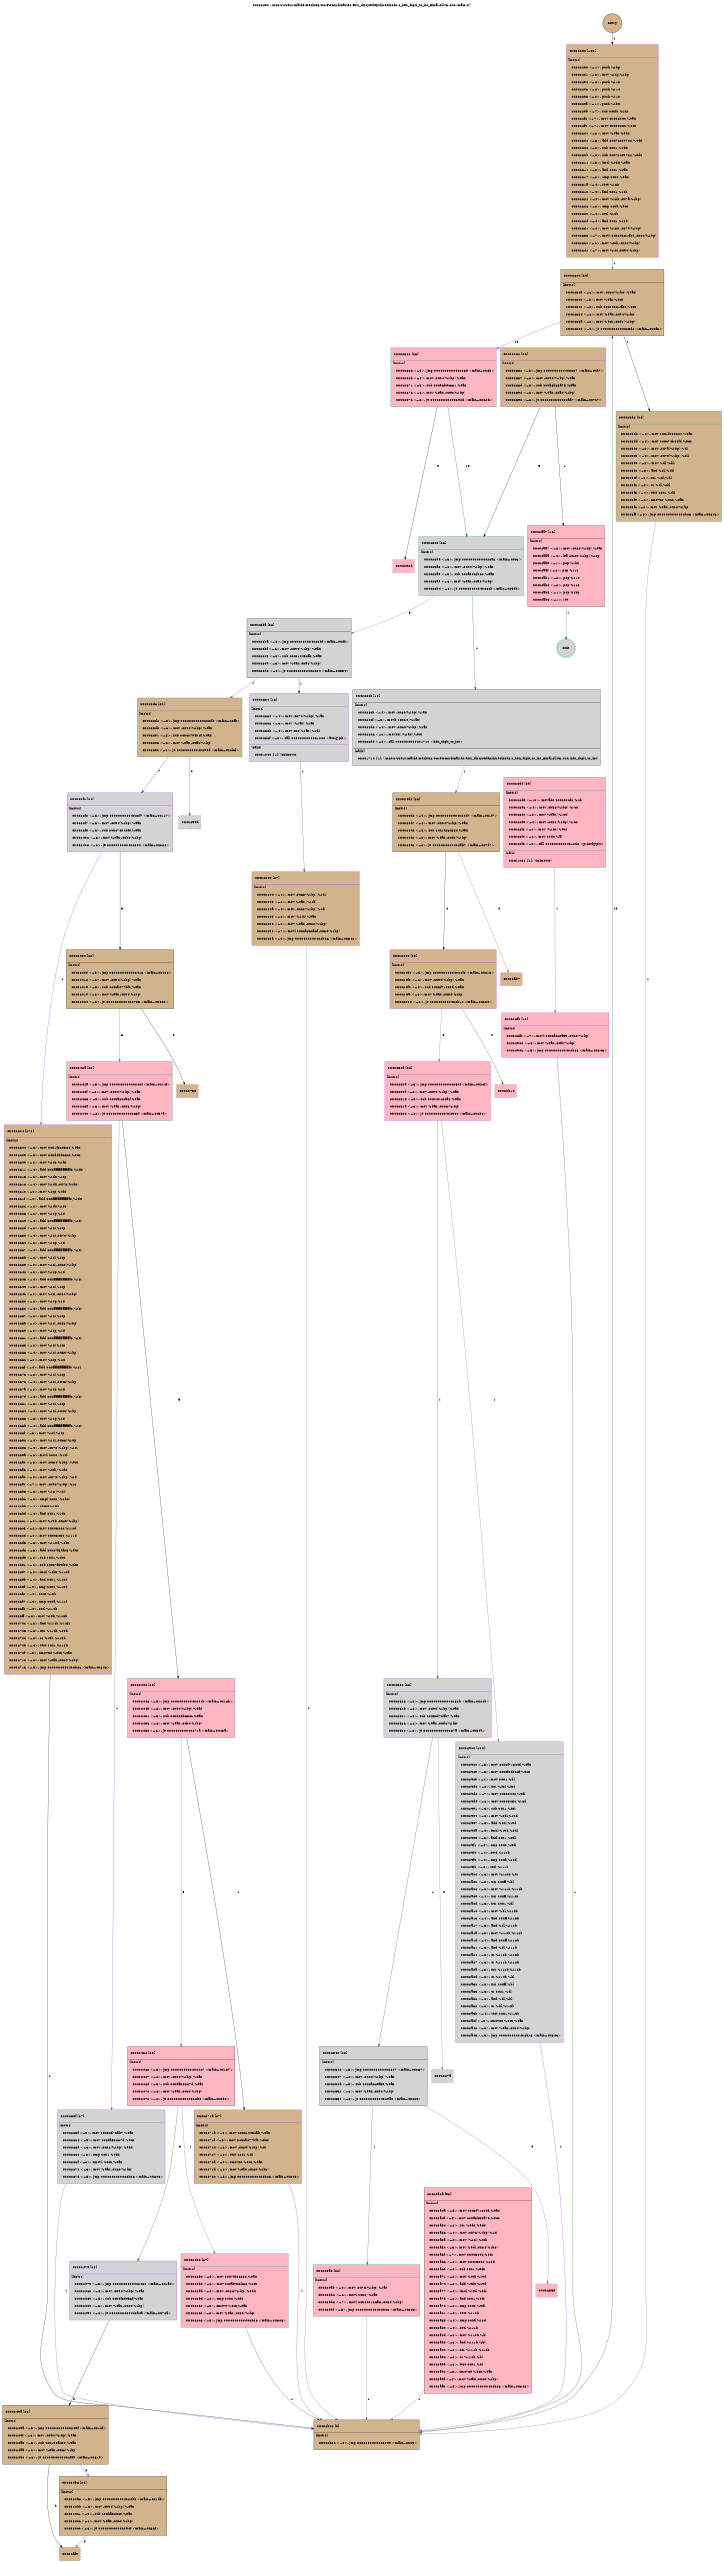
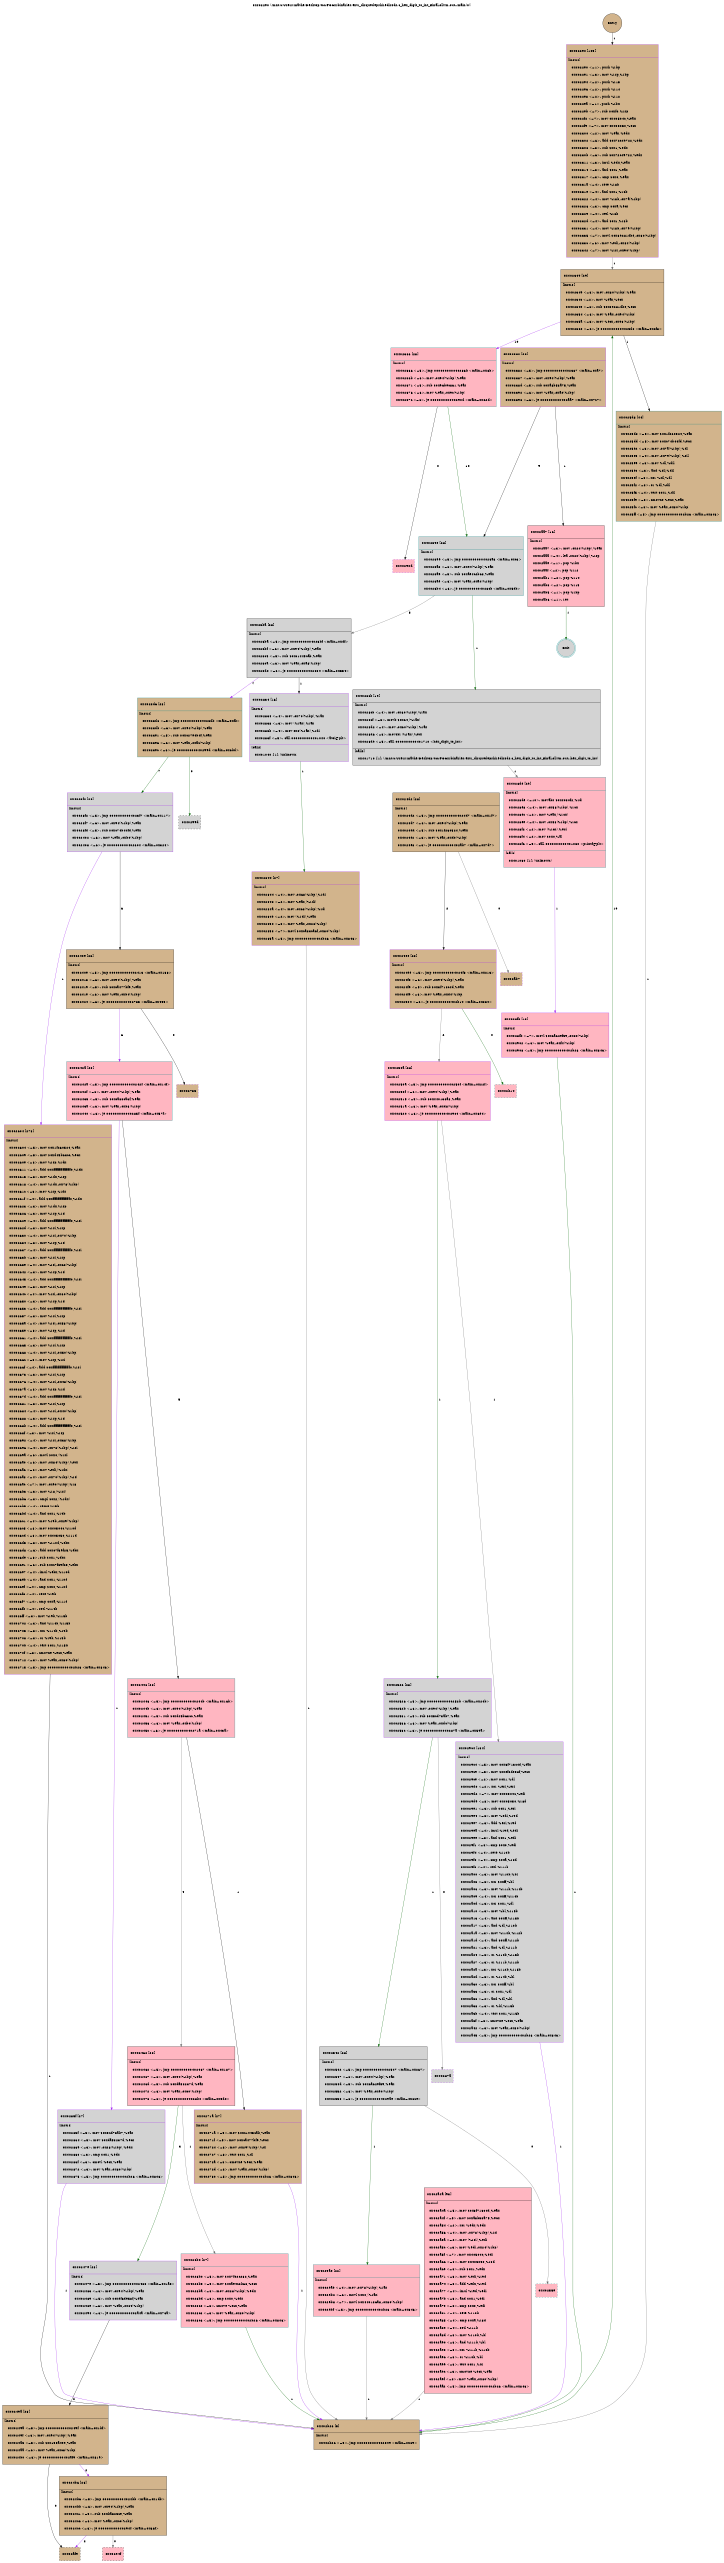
(460, 778) -> (512, 770)
none -> (113, 2554)
